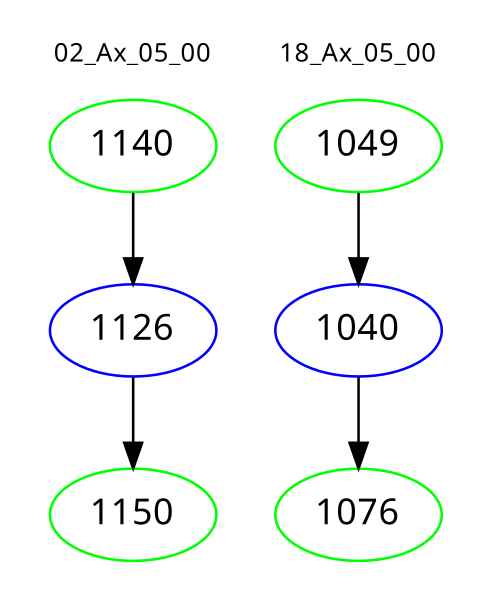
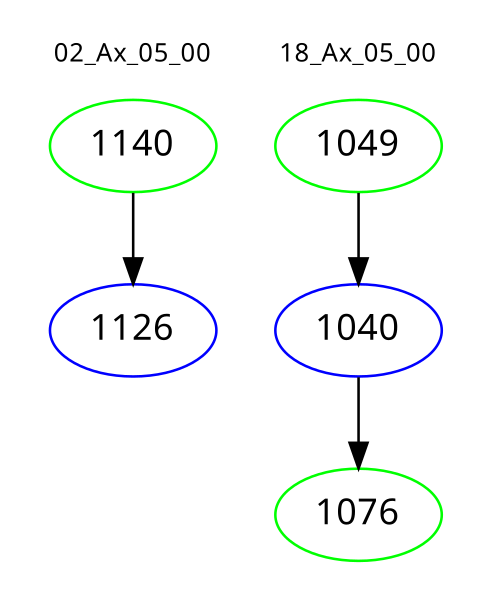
(133, 515) -> none
